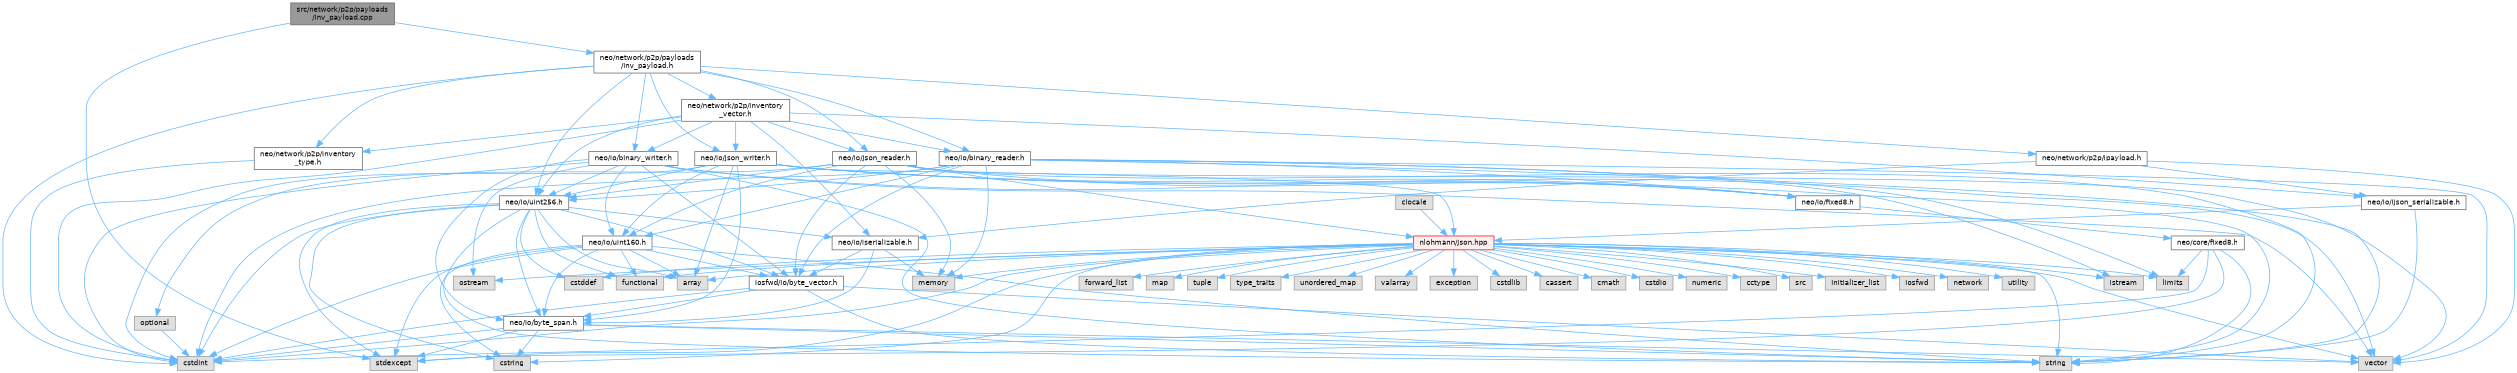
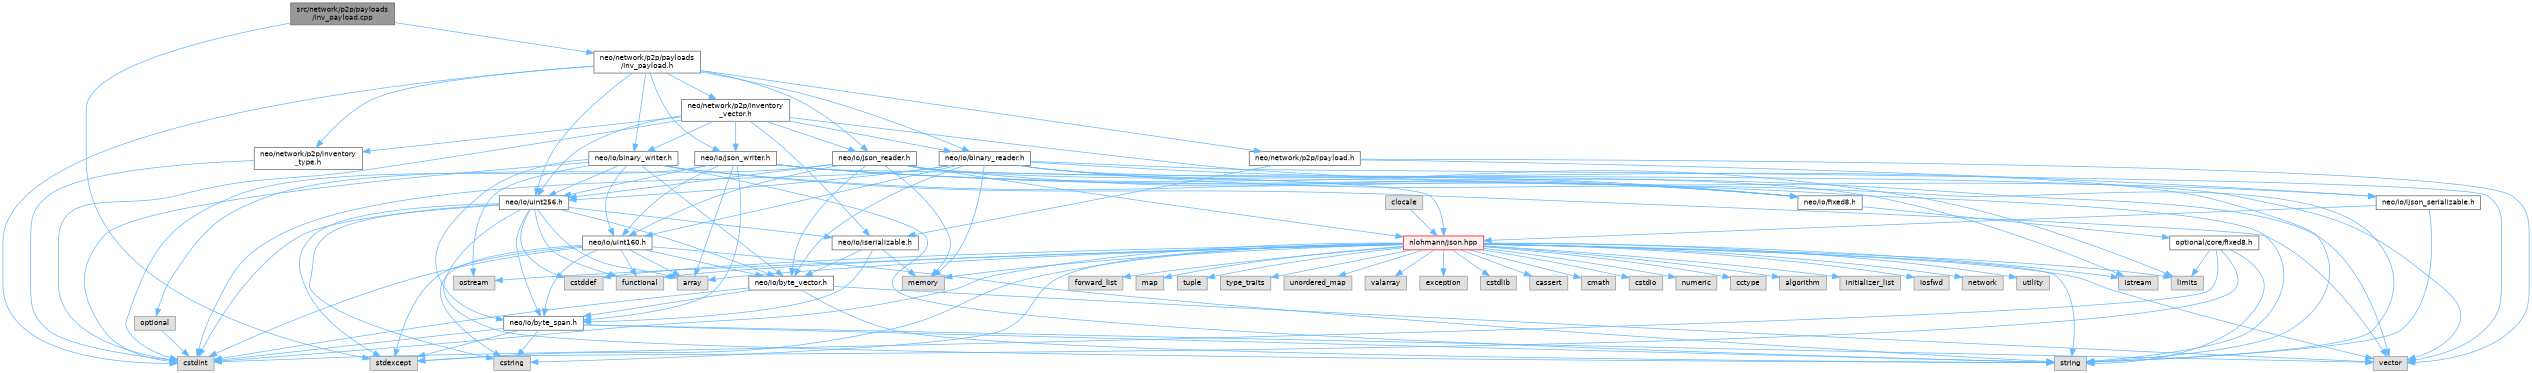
(2208, 243) -> (2214, 243)
(796, 283) -> (791, 283)
(1801, 283) -> (1803, 283)
